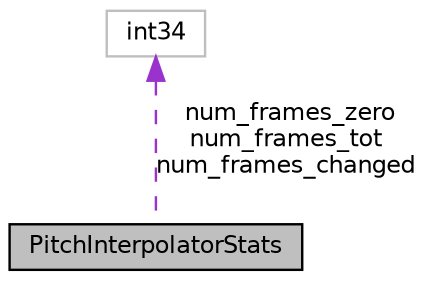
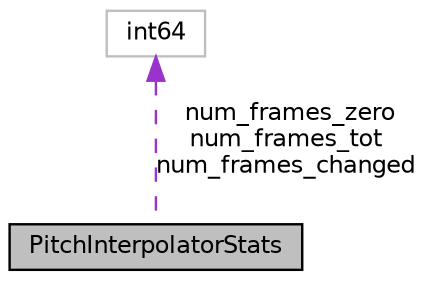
(156, 34) -> (156, 34)
